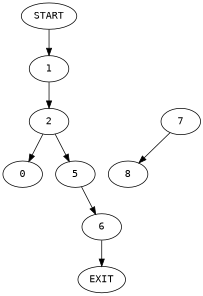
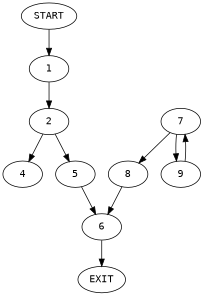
(23, 174) -> (23, 174)
none -> (181, 174)
none -> (117, 197)
